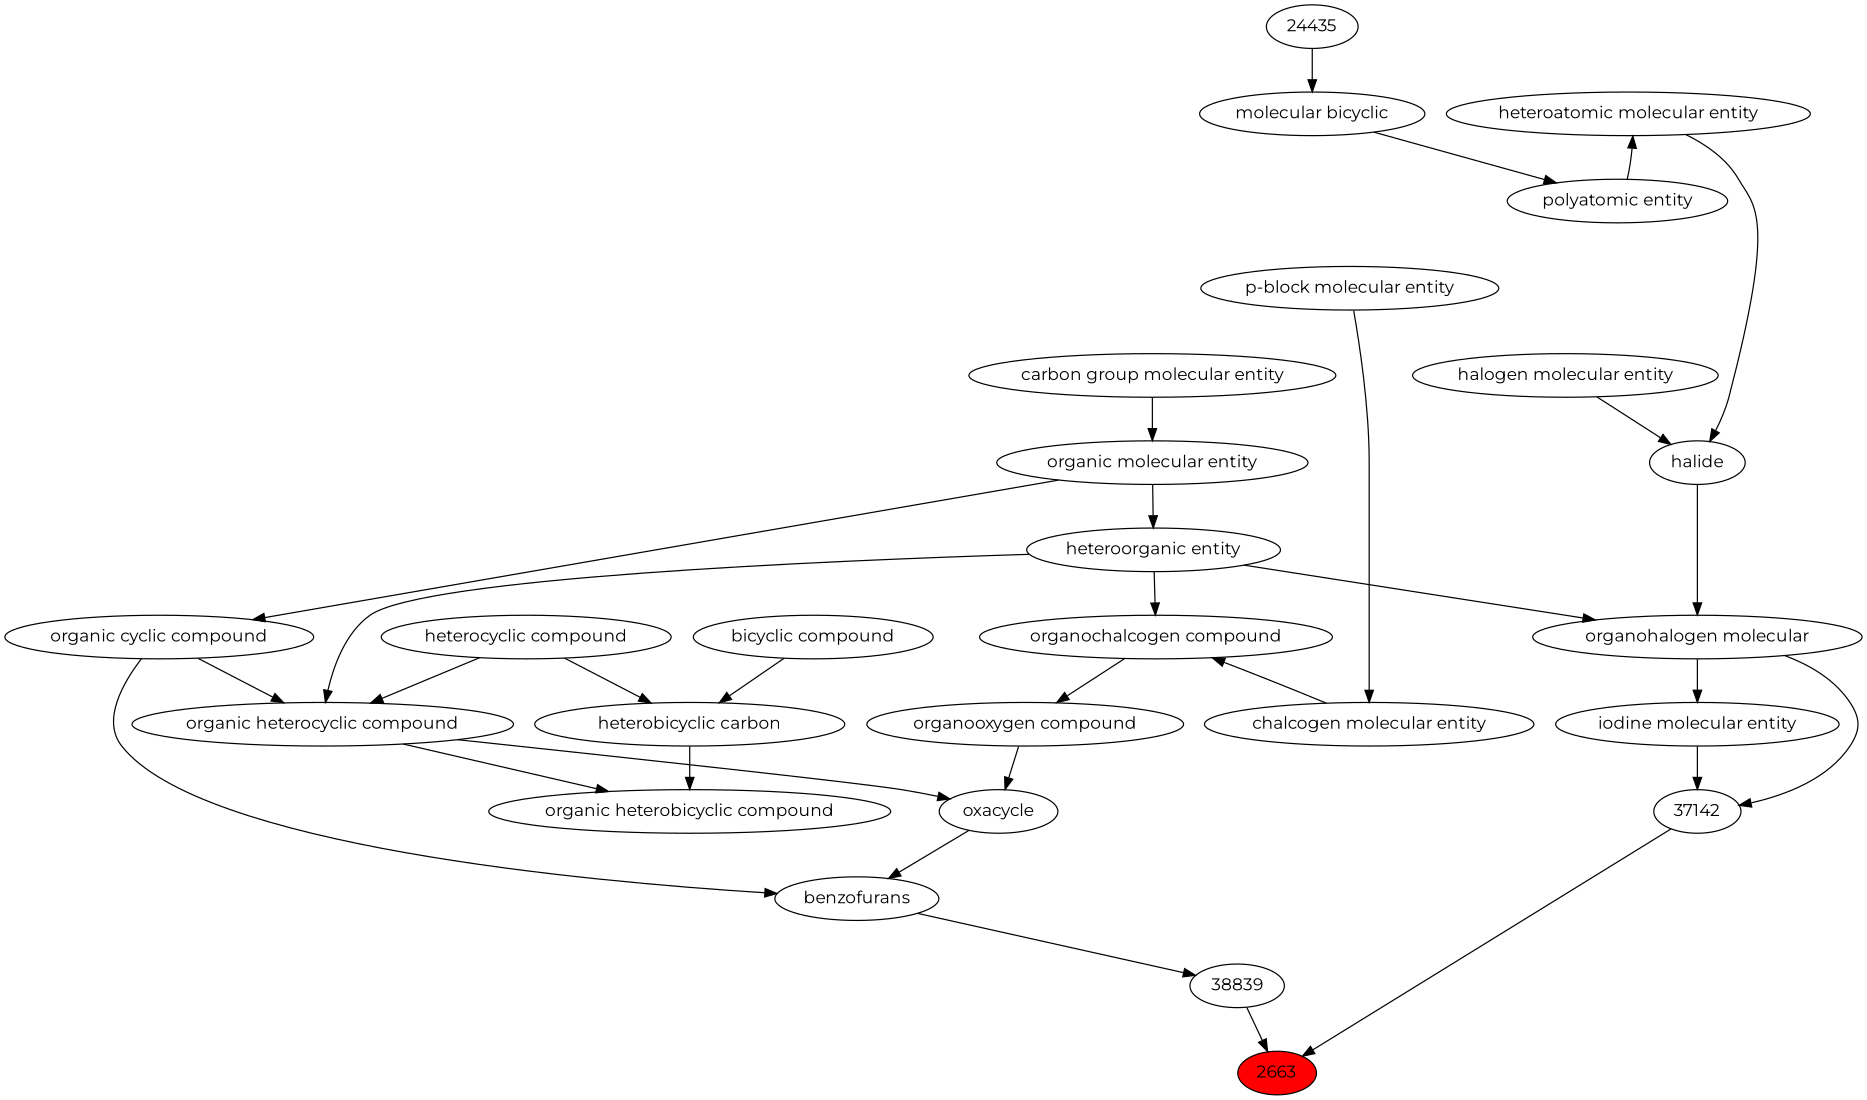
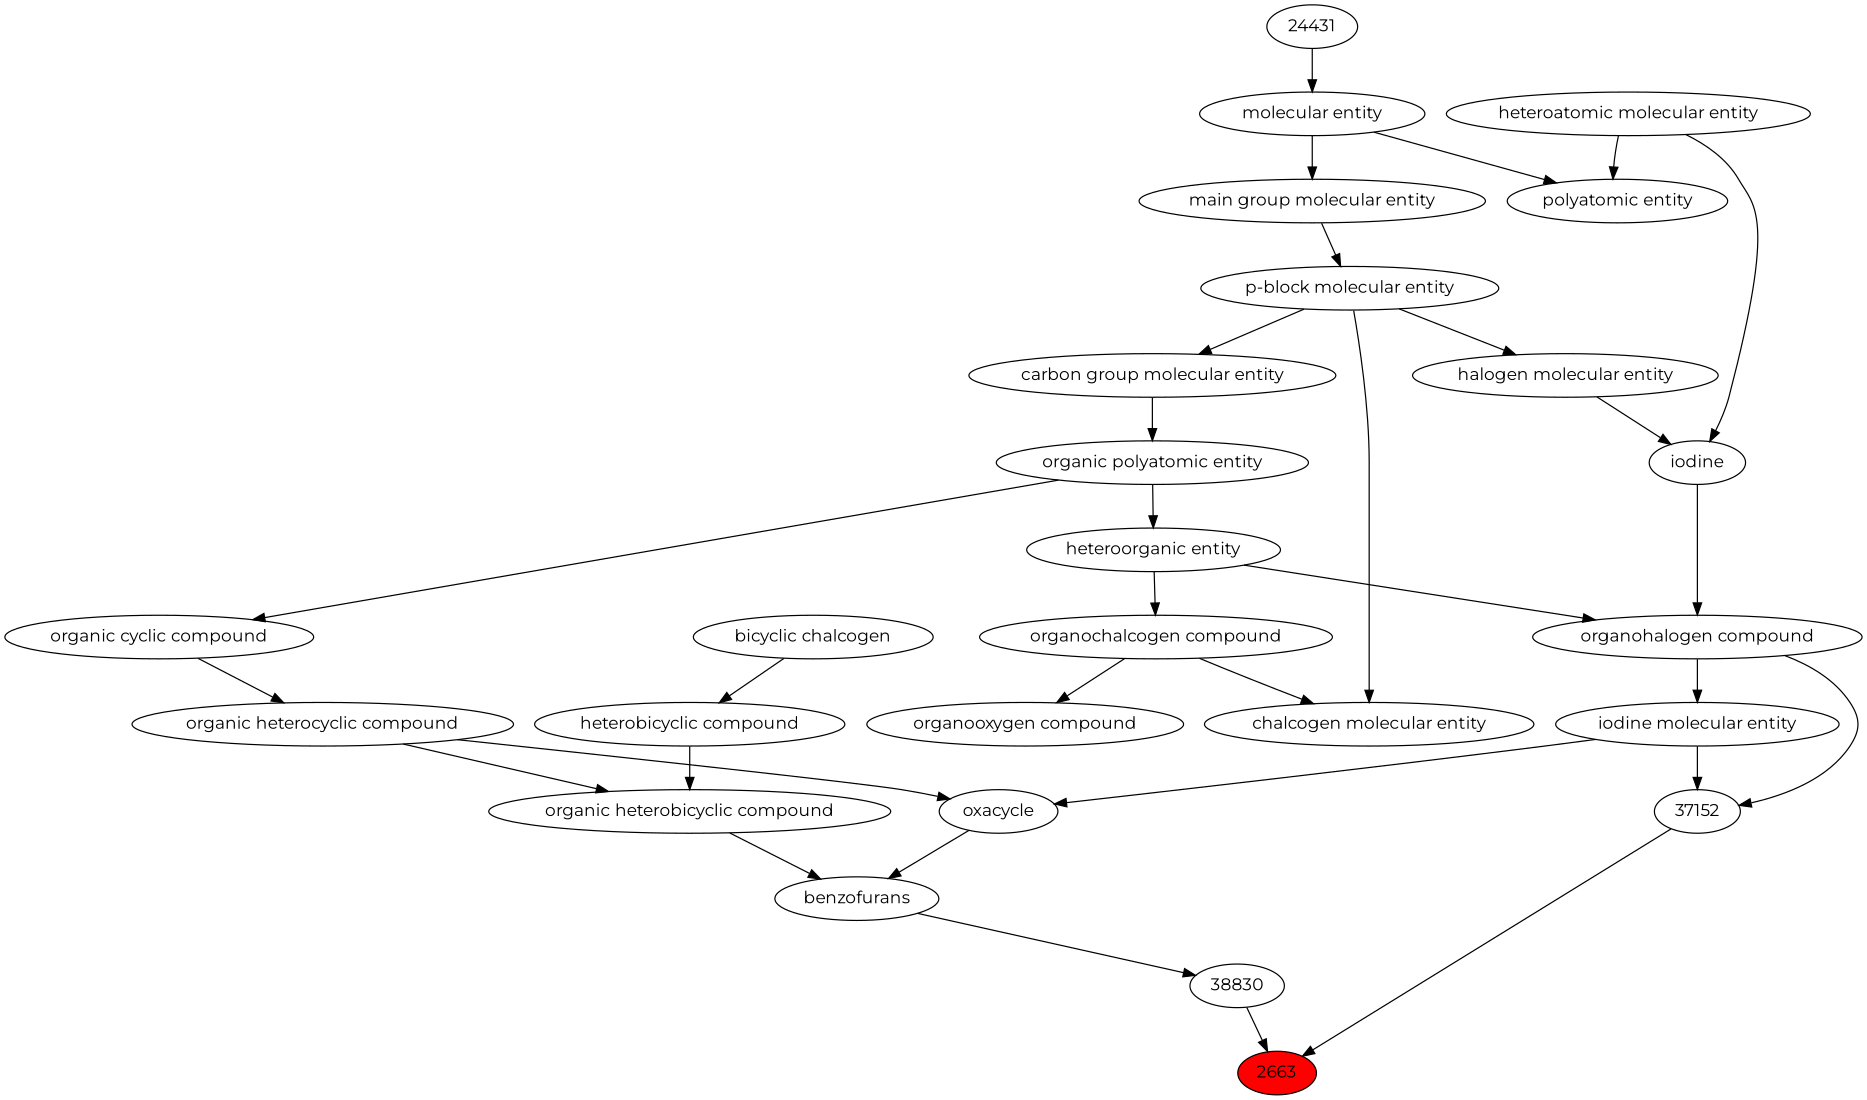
(1312, 27) -> (1312, 27)
(1312, 114) -> (1312, 114)
(1630, 164) -> (1616, 151)
none -> (1312, 201)
none -> (1257, 329)
none -> (1452, 330)
(1152, 463) -> (1152, 463)
(1697, 463) -> (1697, 463)
(654, 572) -> none
(526, 637) -> none
(813, 637) -> (813, 637)
(1697, 637) -> (1697, 637)
(1275, 682) -> (1251, 679)
(690, 724) -> (690, 724)
(1014, 762) -> (1331, 772)
(1697, 811) -> (1697, 811)
(385, 848) -> (770, 853)
(1237, 986) -> (1237, 986)
